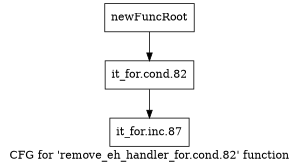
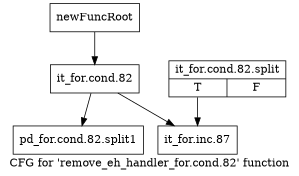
none -> (227, 79)
none -> (78, 140)
